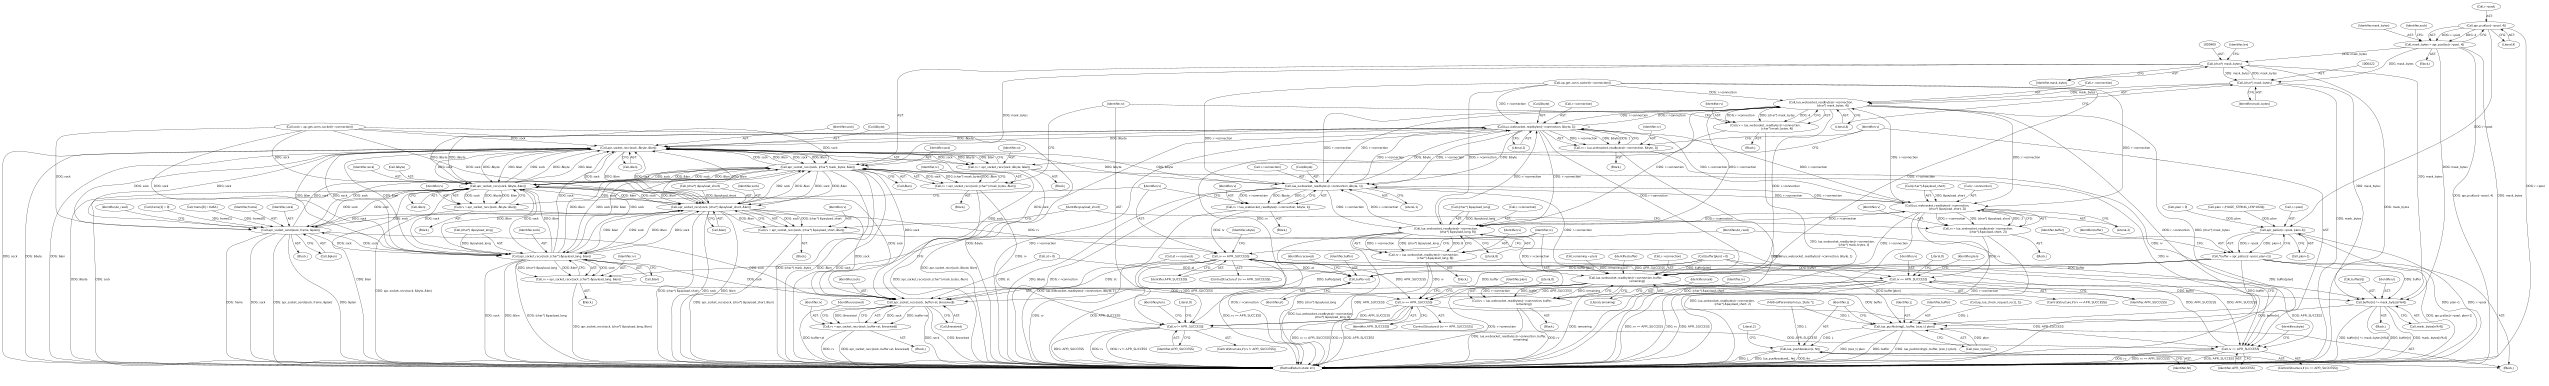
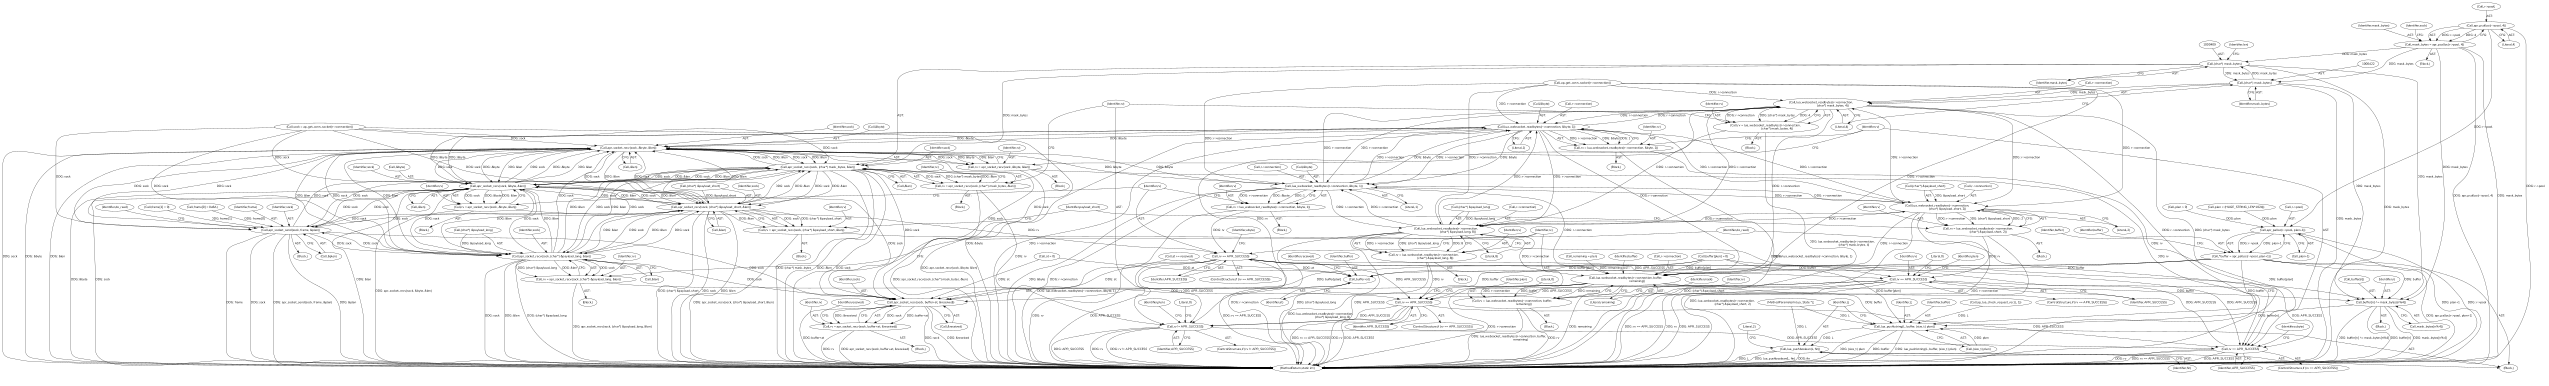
(855, 259) -> none
